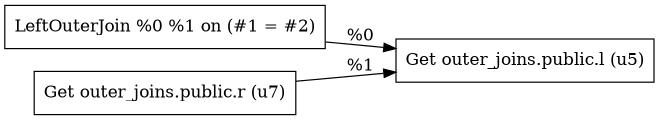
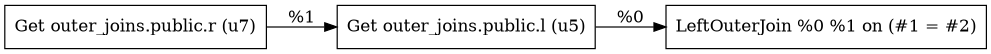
(355, 45) -> (625, 27)
